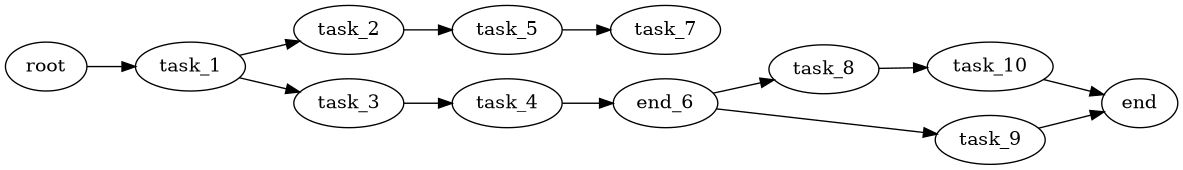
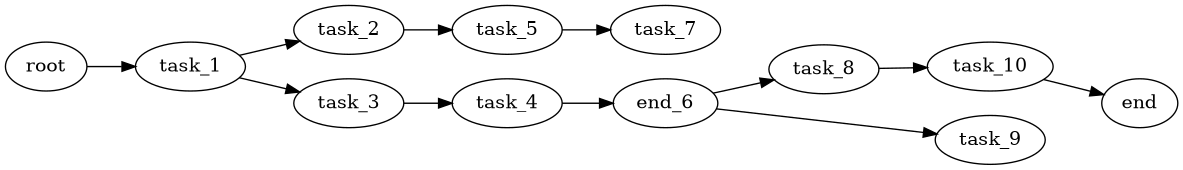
(1065, 122) -> none
